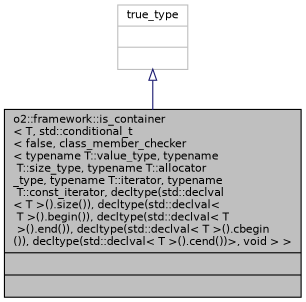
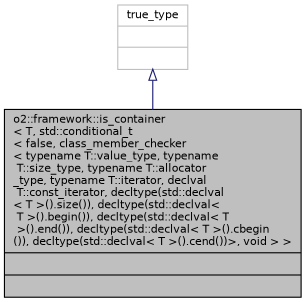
(118, 181) -> (111, 181)
